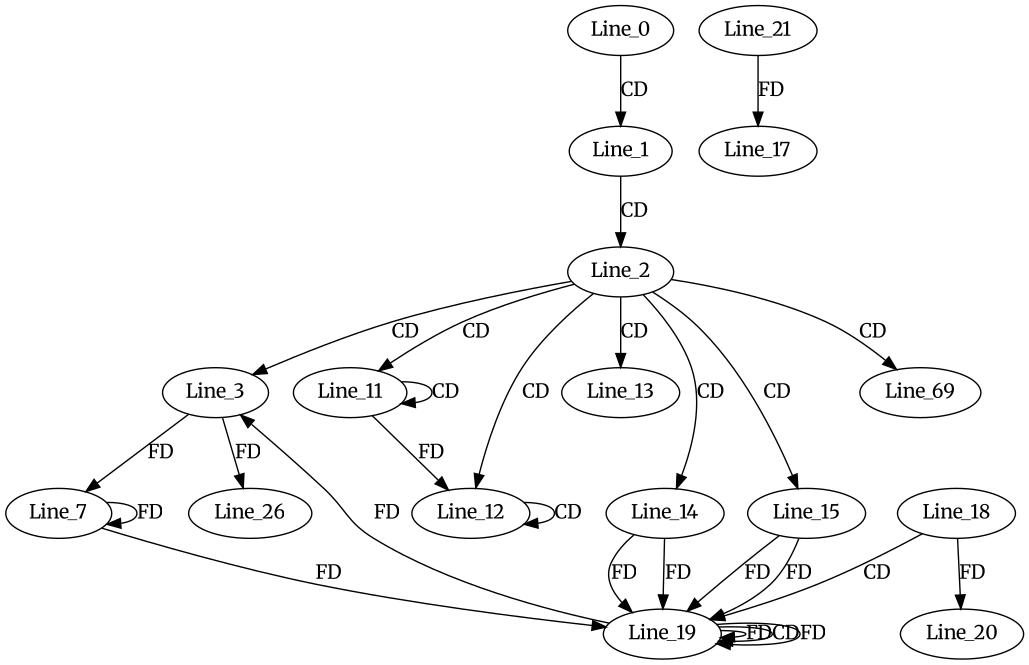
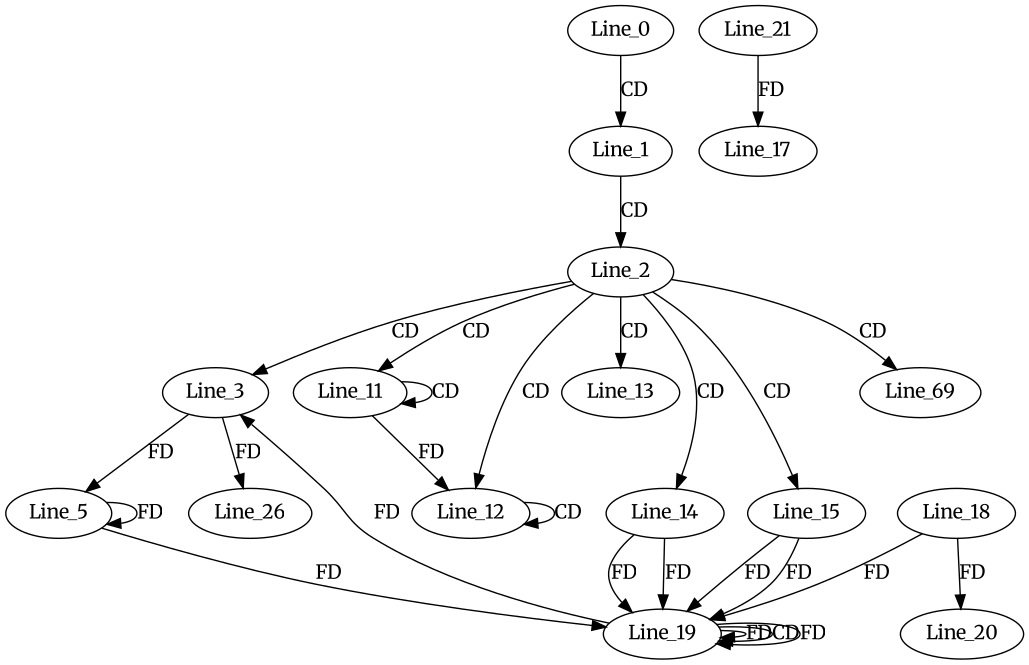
(59, 513) -> (59, 513)
(877, 574) -> (877, 574)
